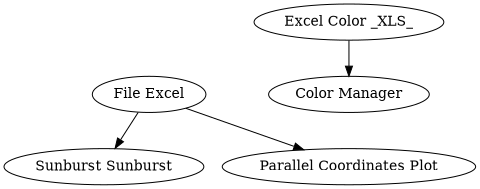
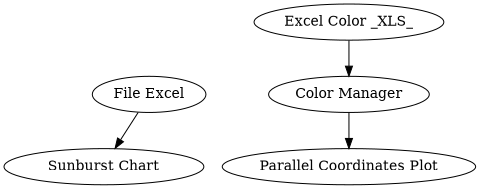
(240, 127) -> (349, 126)
(104, 167) -> (104, 167)
